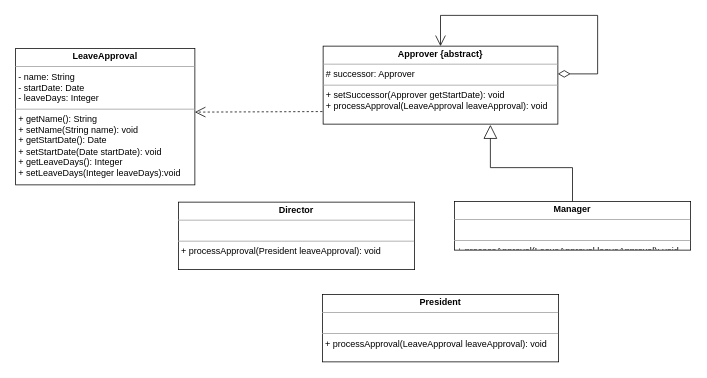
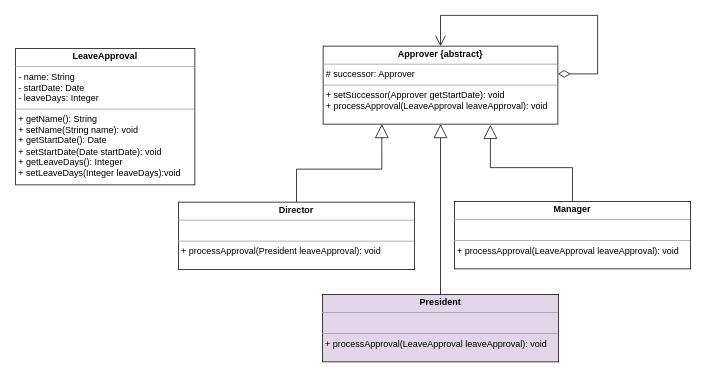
(276, 112) -> none
none -> (337, 169)
none -> (440, 216)
(572, 226) -> (572, 235)
(440, 328) -> (440, 328)
